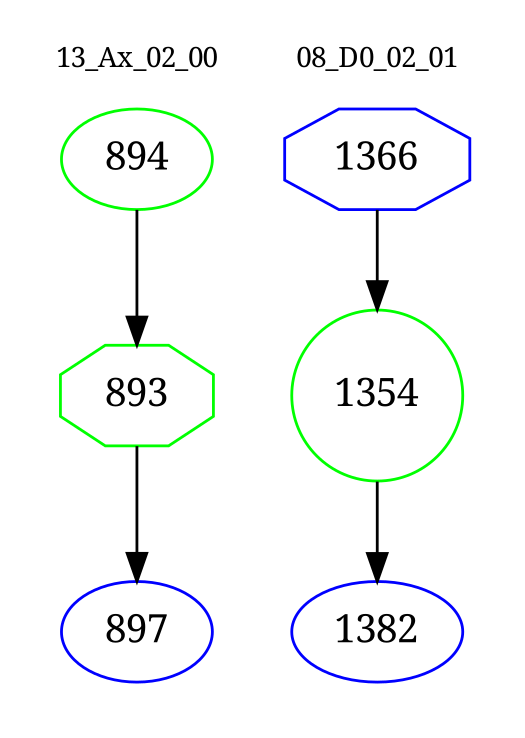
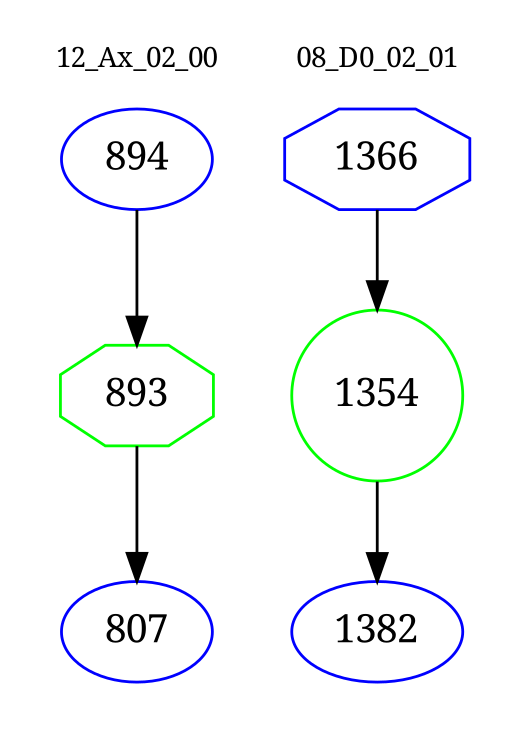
(137, 60) -> (137, 60)
(137, 159) -> (137, 159)
(137, 632) -> (137, 632)
